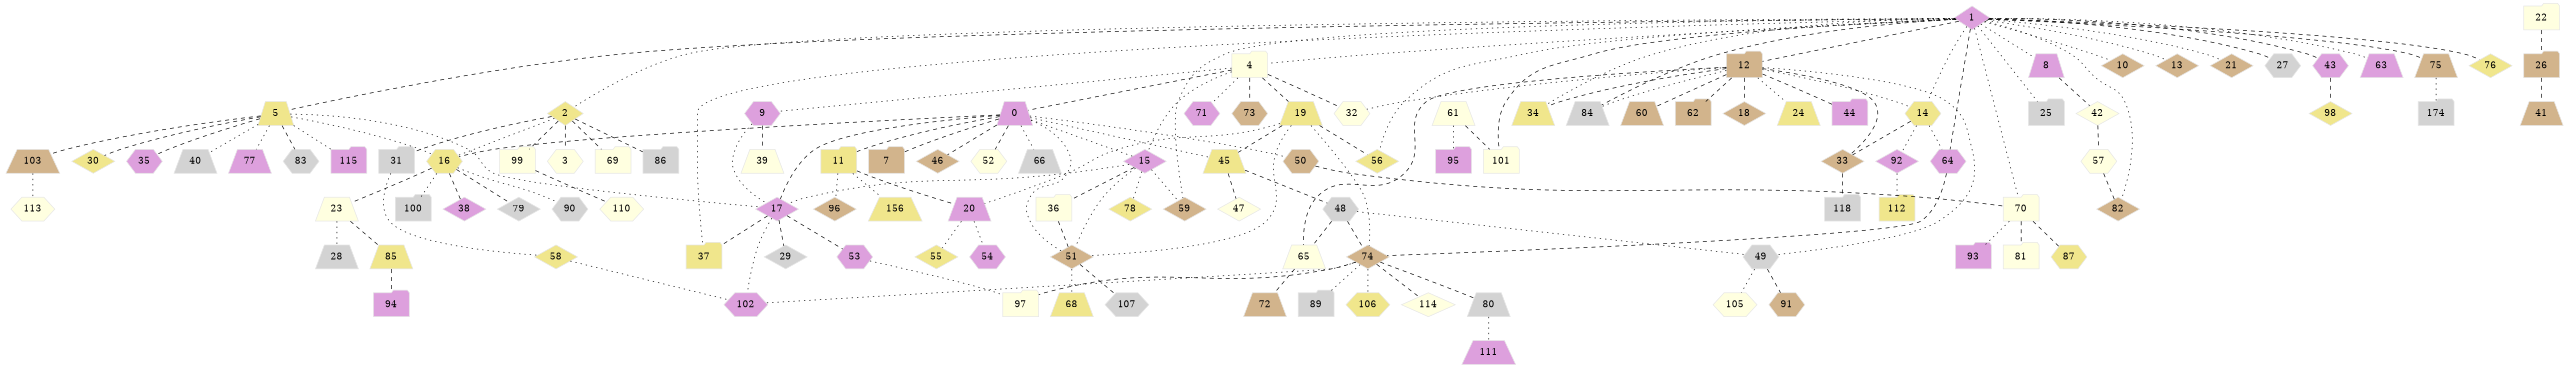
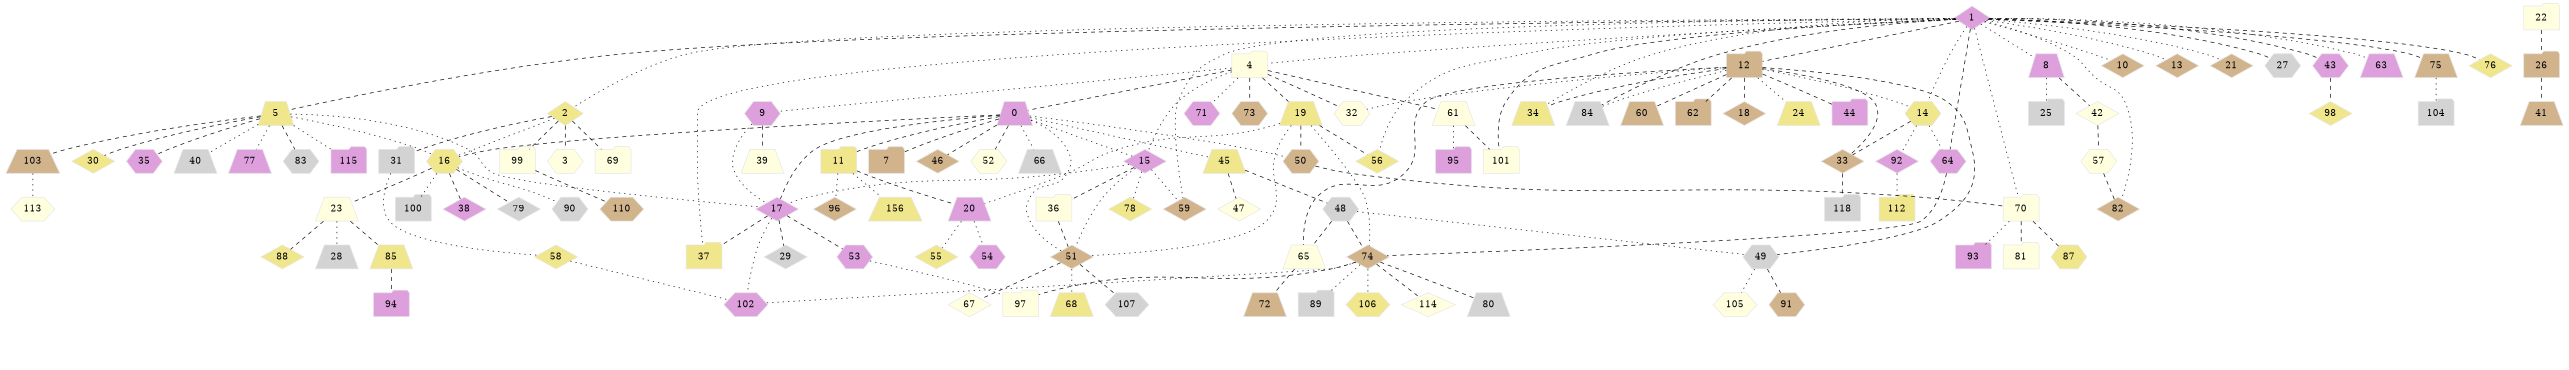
(2008, 64) -> (2046, 90)
none -> (1353, 90)
(2436, 114) -> (2436, 114)
(1260, 139) -> (1301, 137)
(1973, 153) -> (1973, 153)
(661, 161) -> none
(622, 209) -> (622, 209)
none -> (282, 257)
none -> (970, 305)
(1489, 353) -> none
